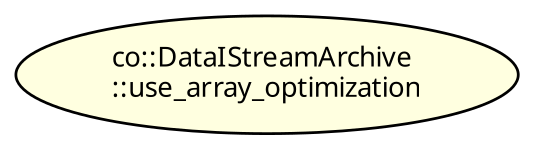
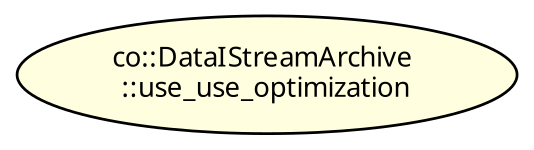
(267, 75) -> (267, 75)
